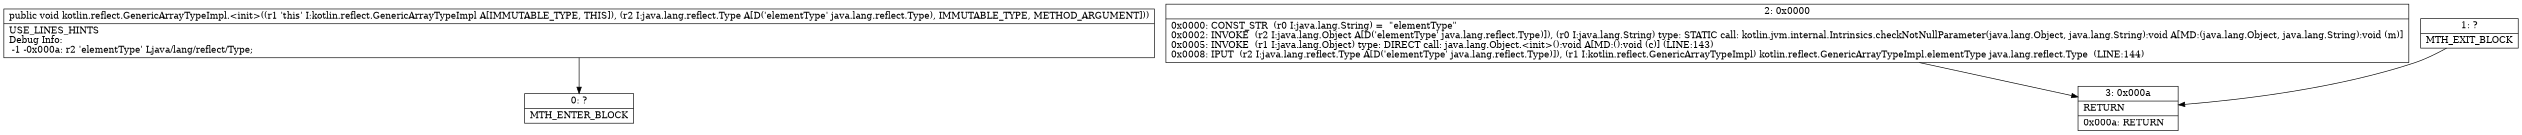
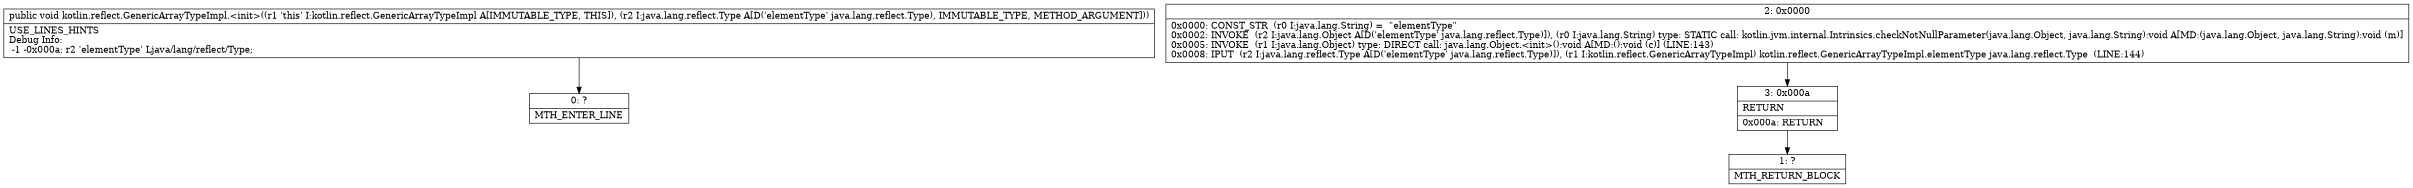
(2469, 40) -> (1787, 176)
(2318, 87) -> (1787, 139)
(579, 116) -> (579, 116)
